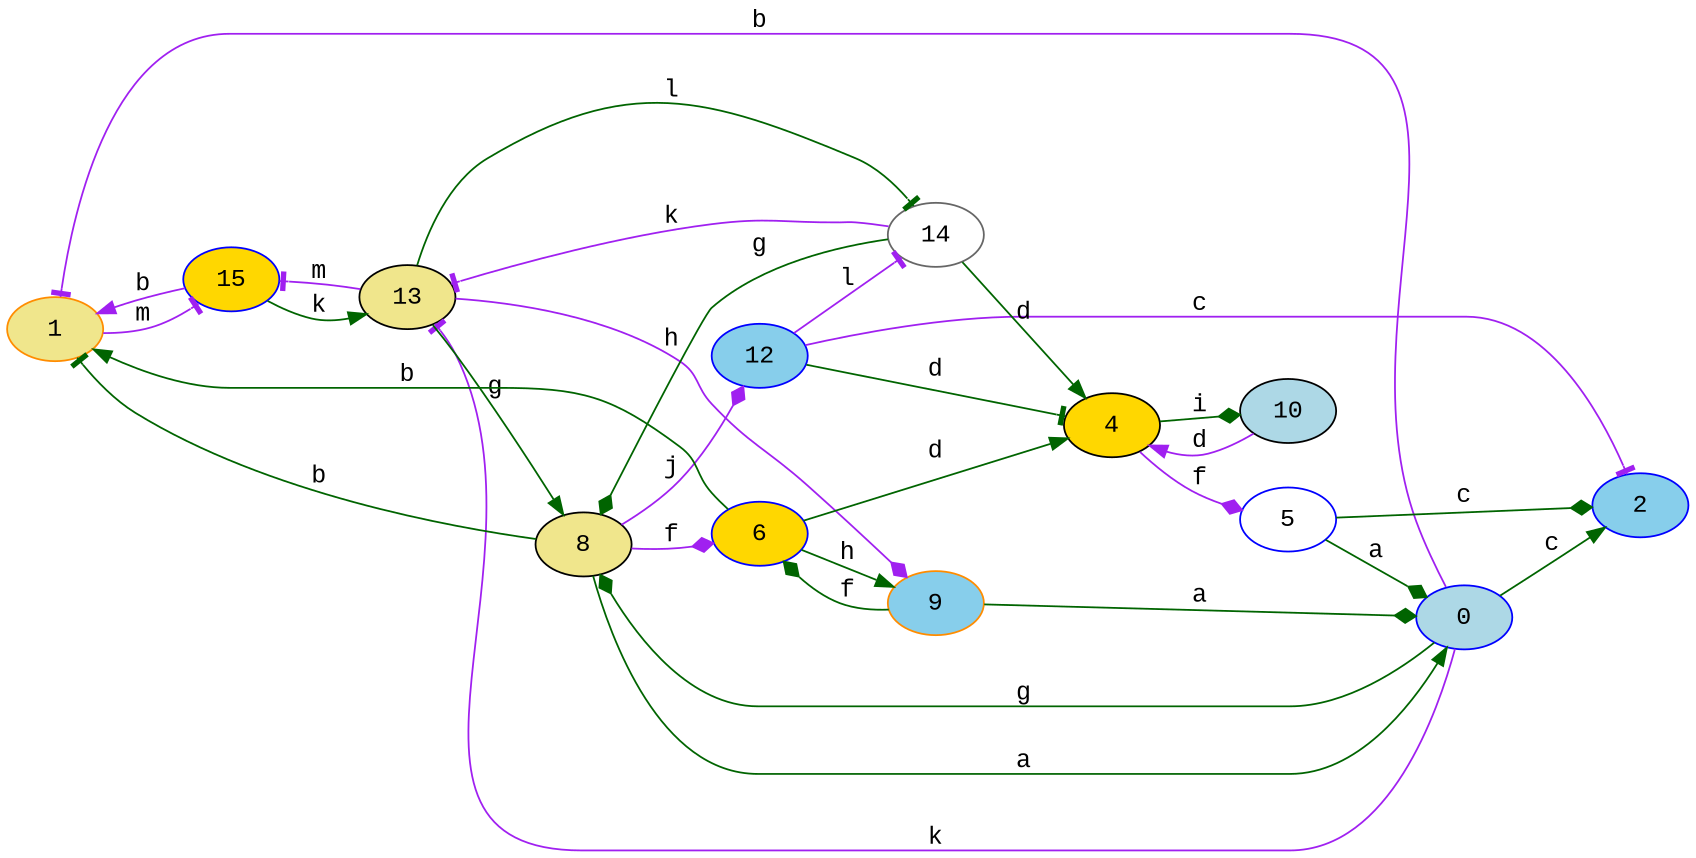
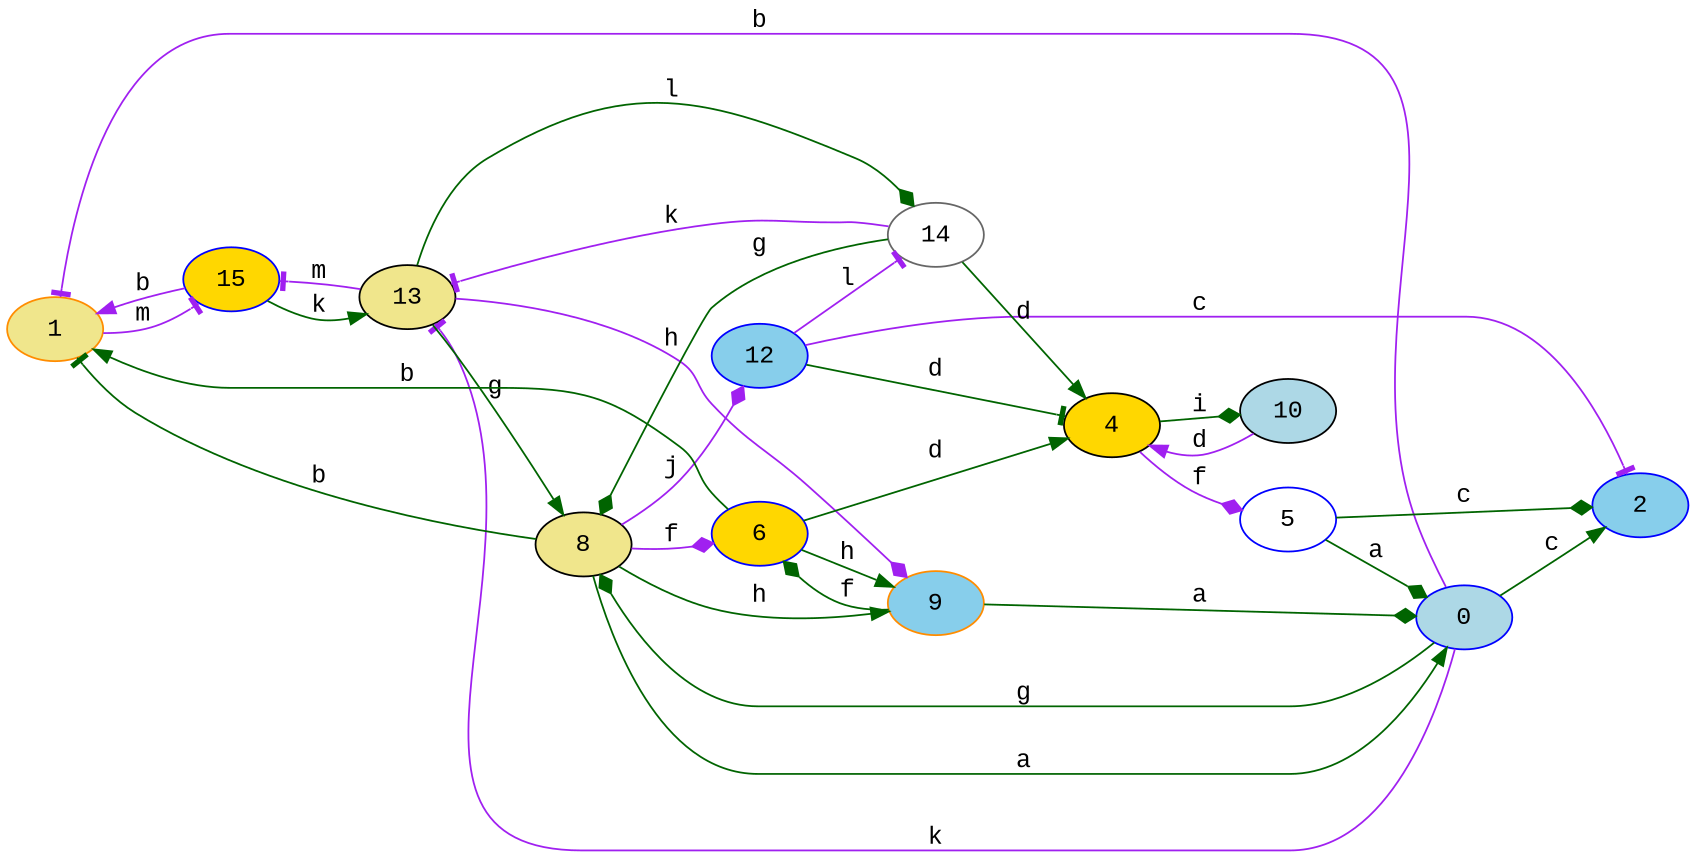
(638, 104) -> (638, 104)
none -> (740, 614)
